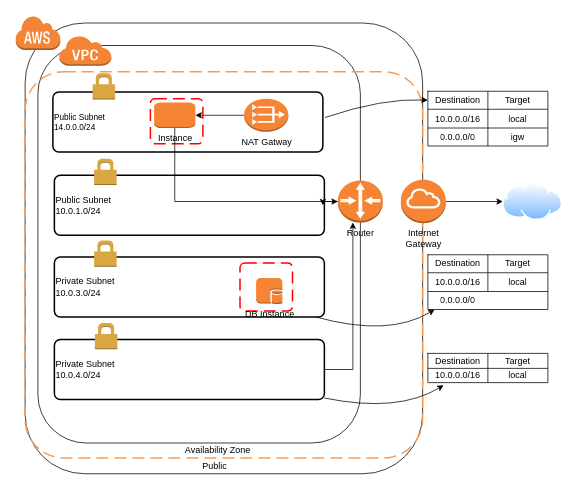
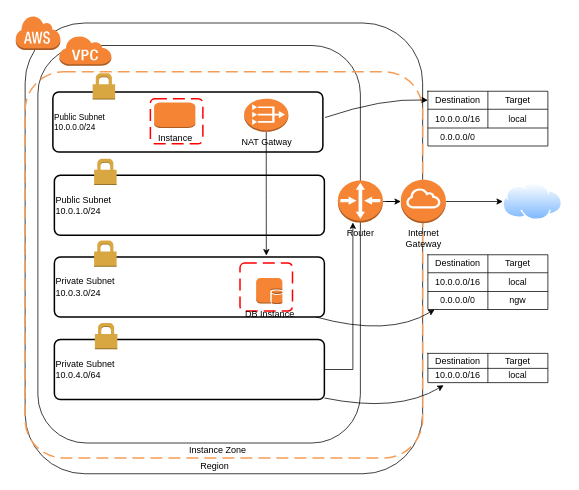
(223, 115) -> (266, 191)
(84, 122) -> (84, 122)
(518, 137) -> none
(211, 201) -> none
(336, 201) -> (395, 201)
none -> (518, 300)
(89, 369) -> (89, 369)
(218, 450) -> (218, 450)
(215, 466) -> (215, 466)
